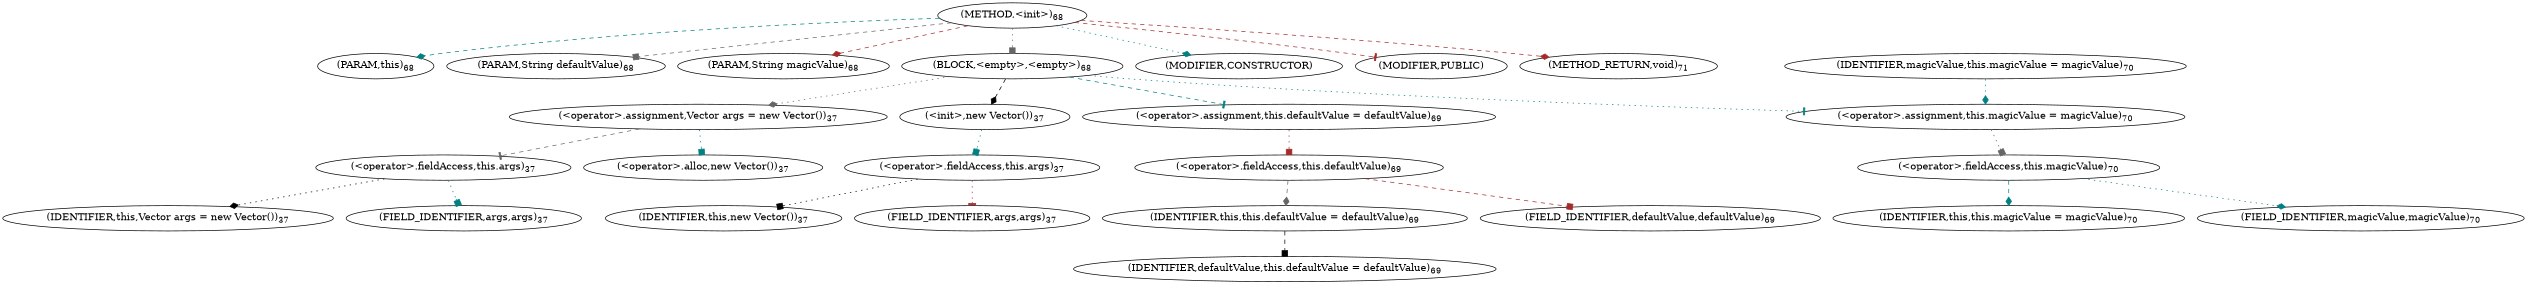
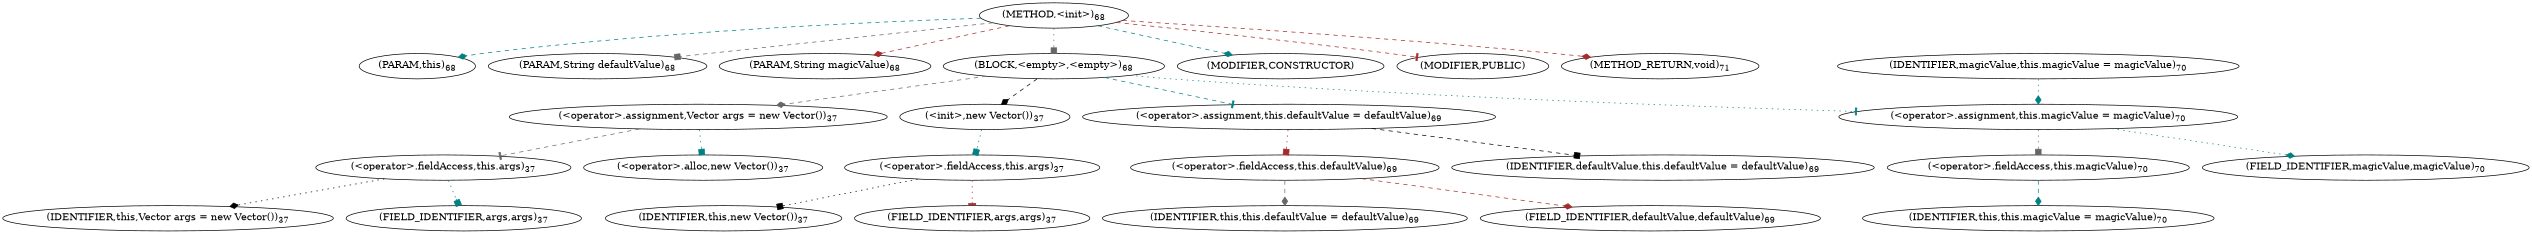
(1119, 39) -> (1161, 39)
(864, 90) -> (886, 90)
(1465, 192) -> (1462, 192)
(2180, 192) -> (2199, 142)
(1285, 240) -> (1472, 142)
